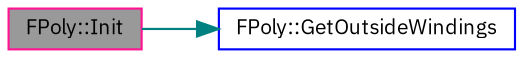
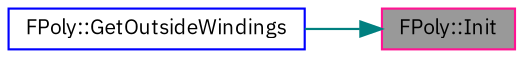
(169, 29) -> (332, 29)
